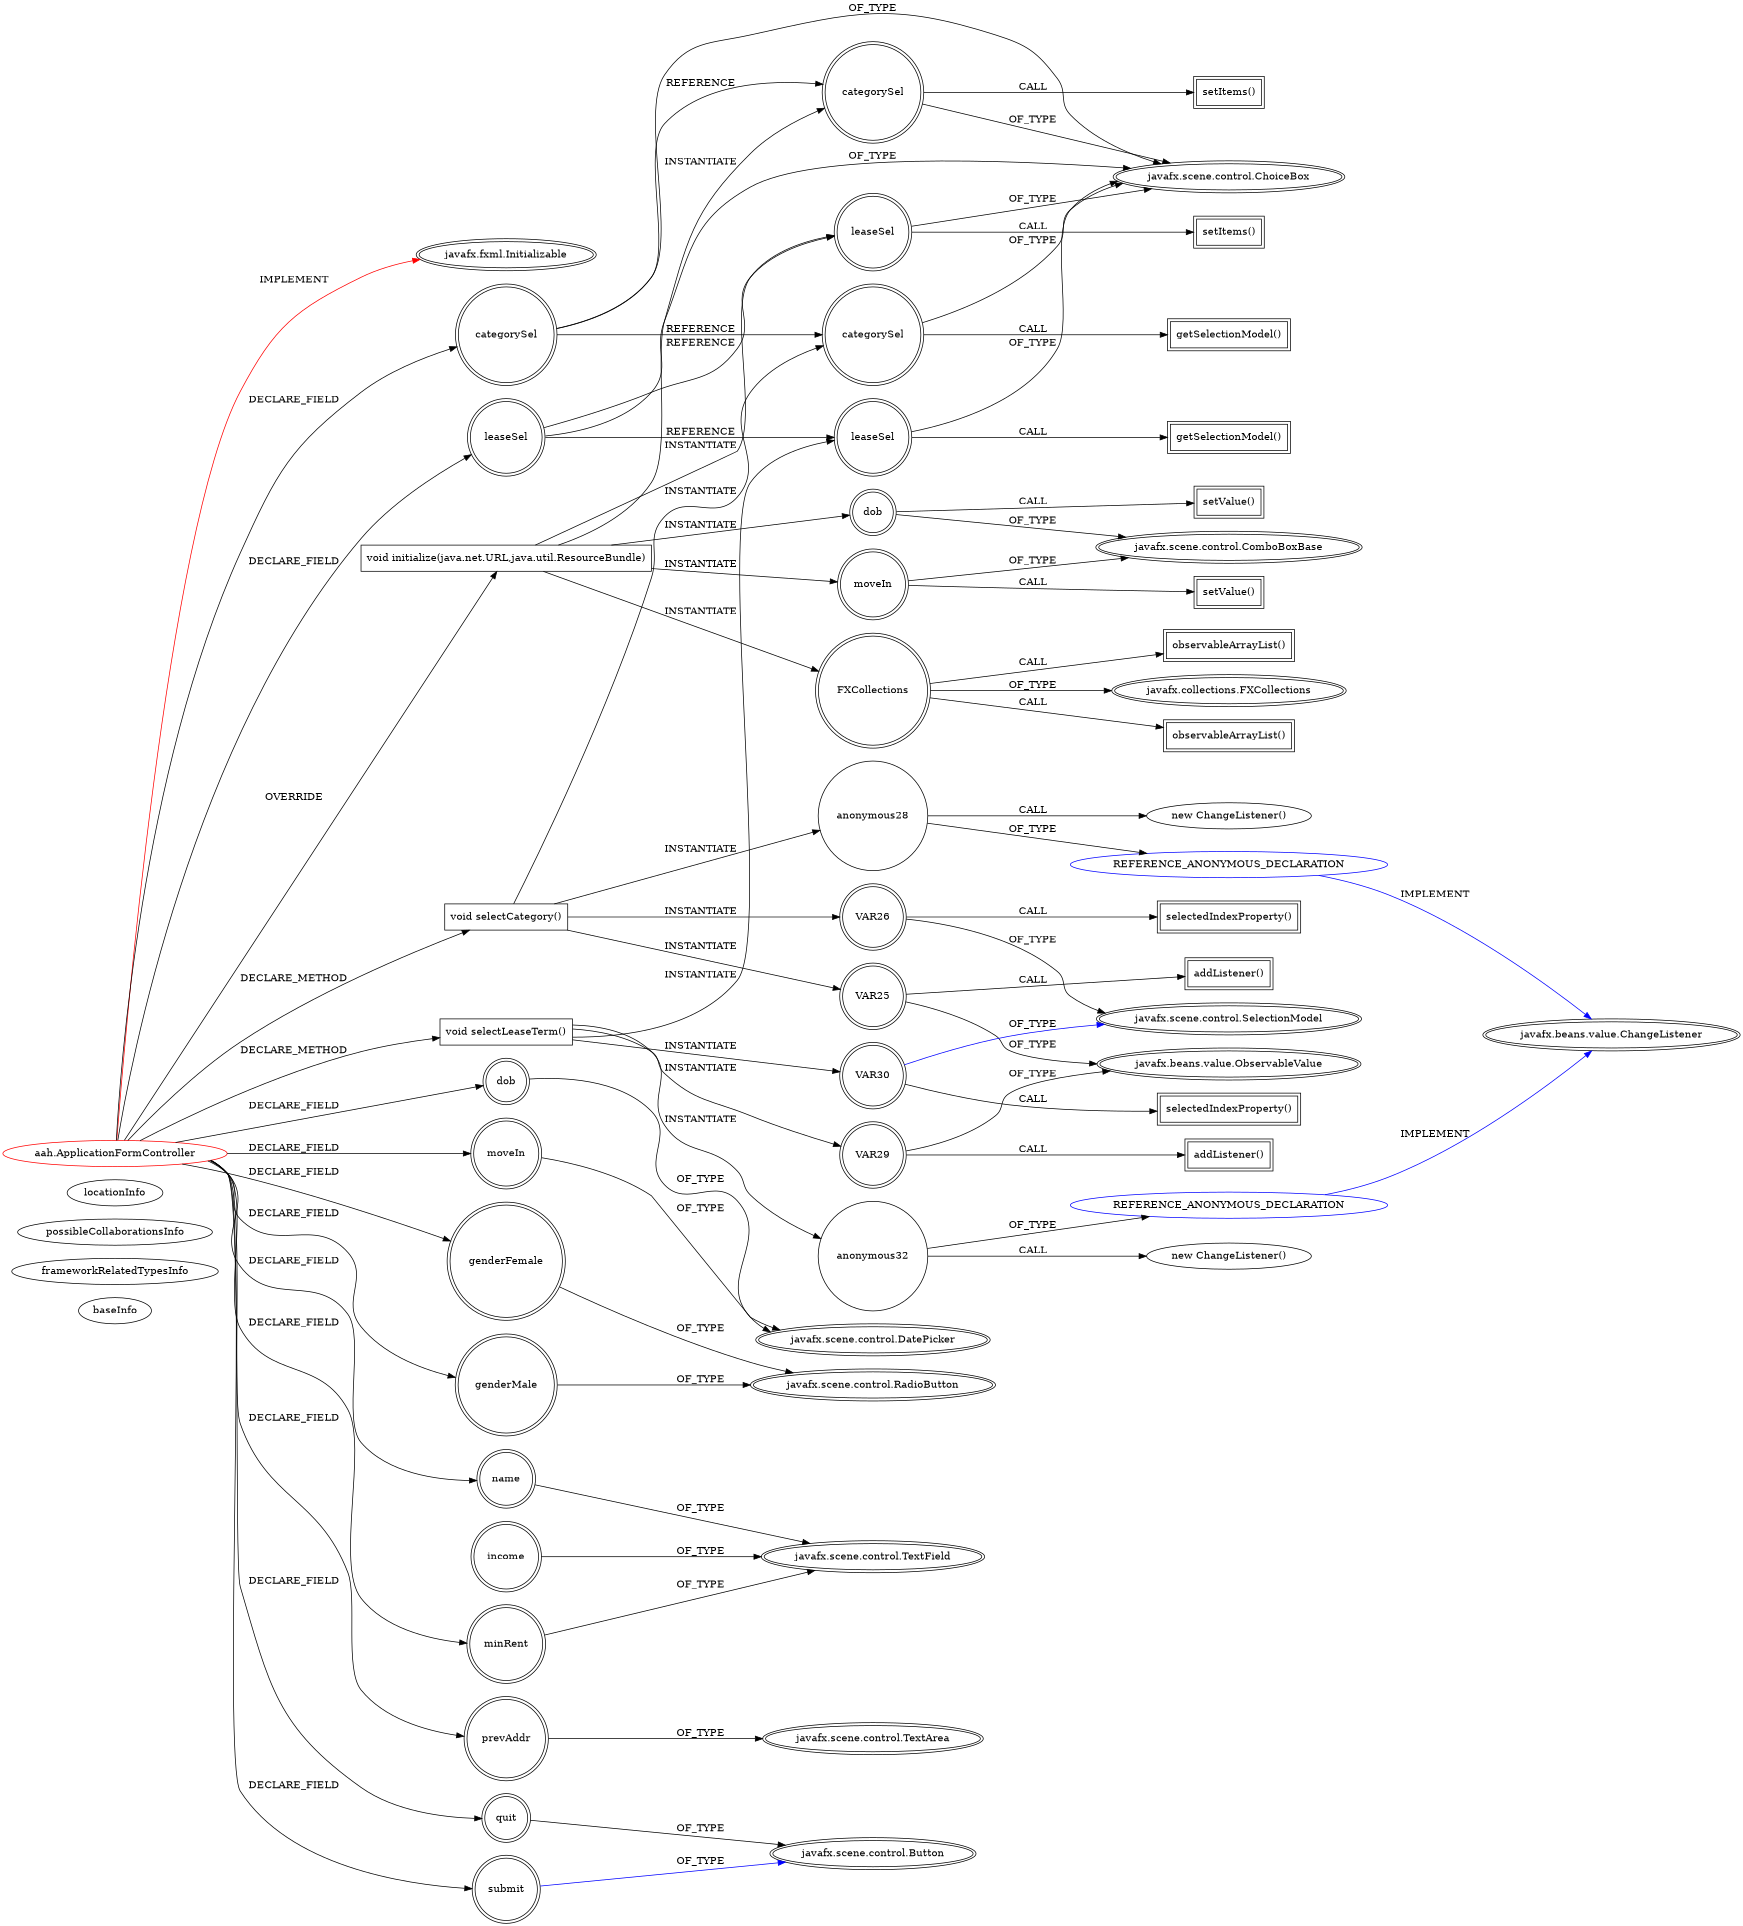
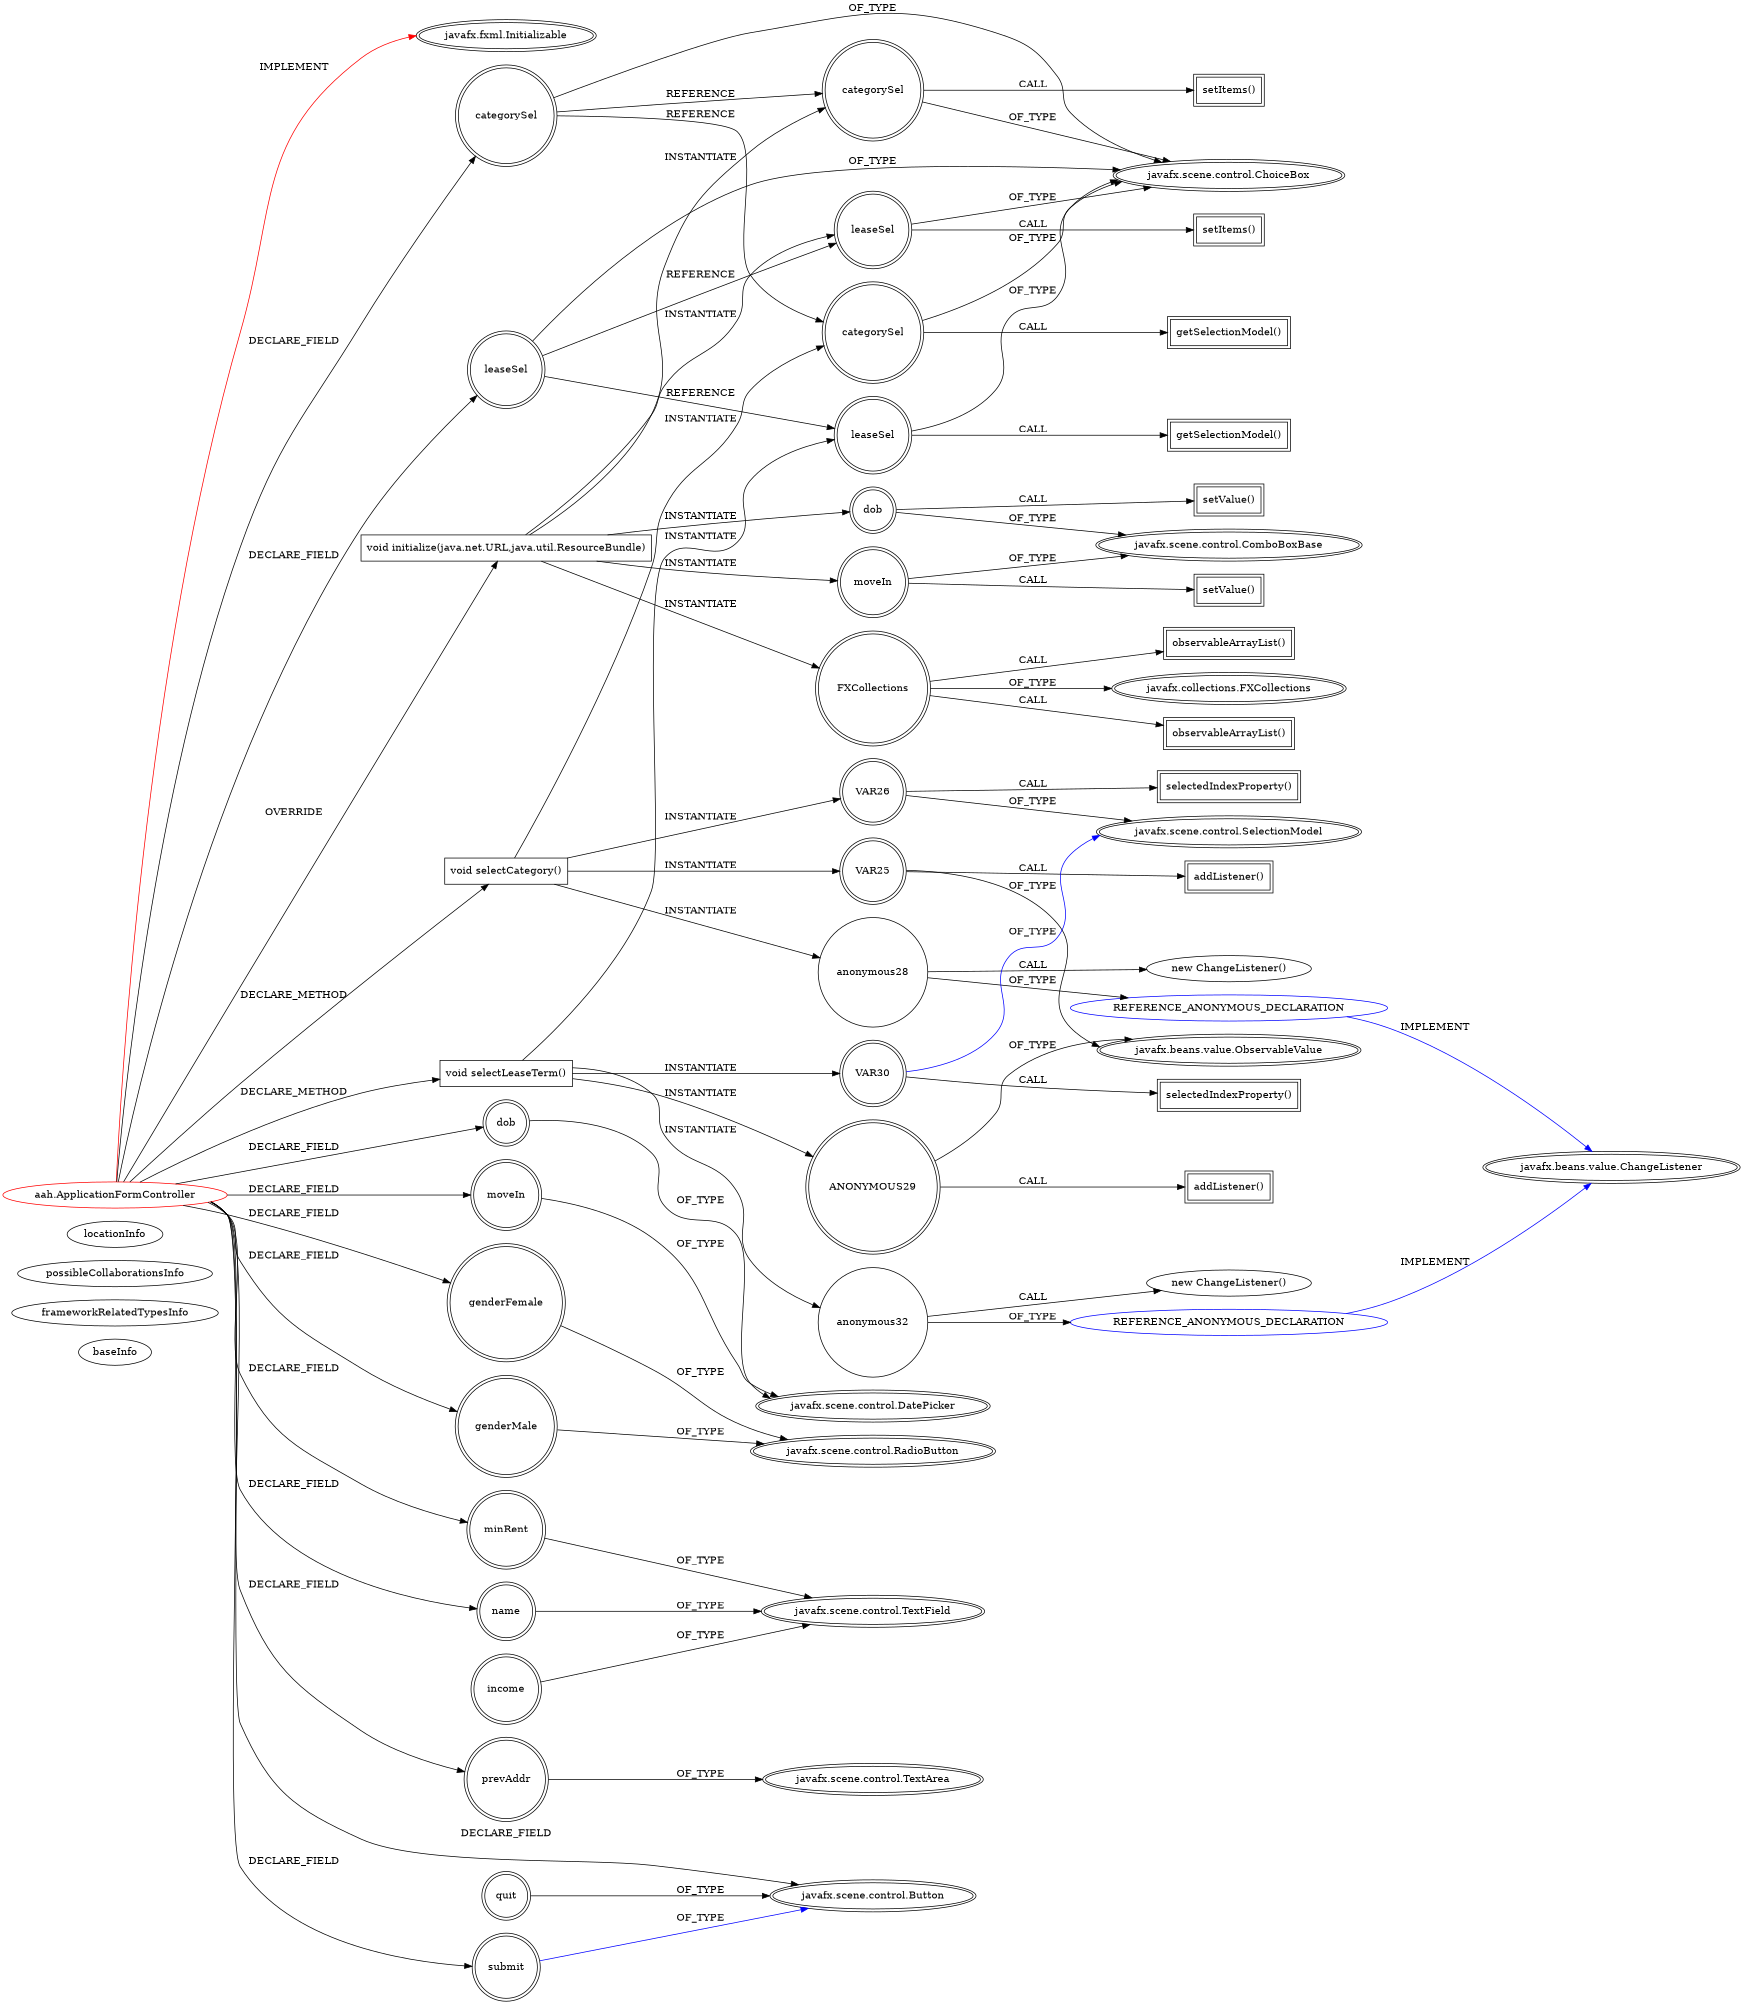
(873, 1155) -> (873, 1187)
(239, 1569) -> (257, 1757)
